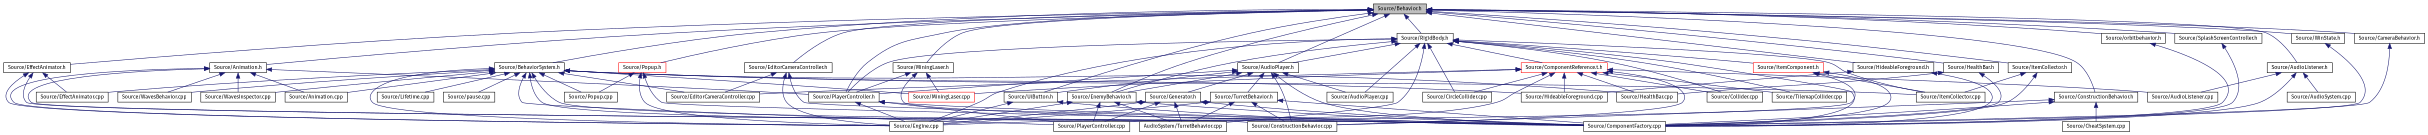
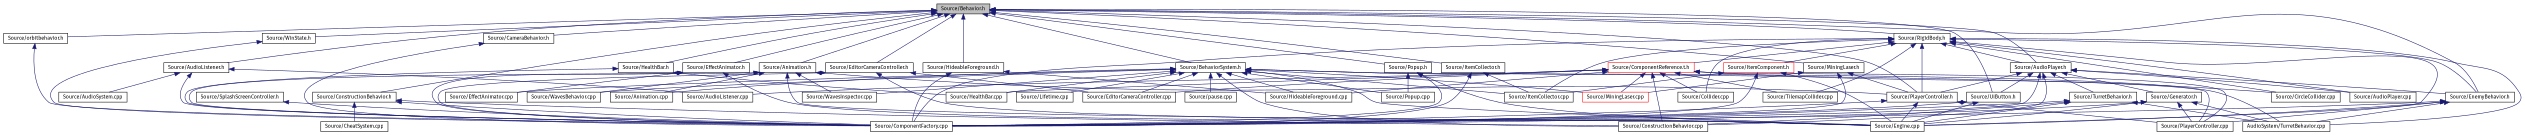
(1803, 17) -> none
(642, 68) -> (1408, 68)
